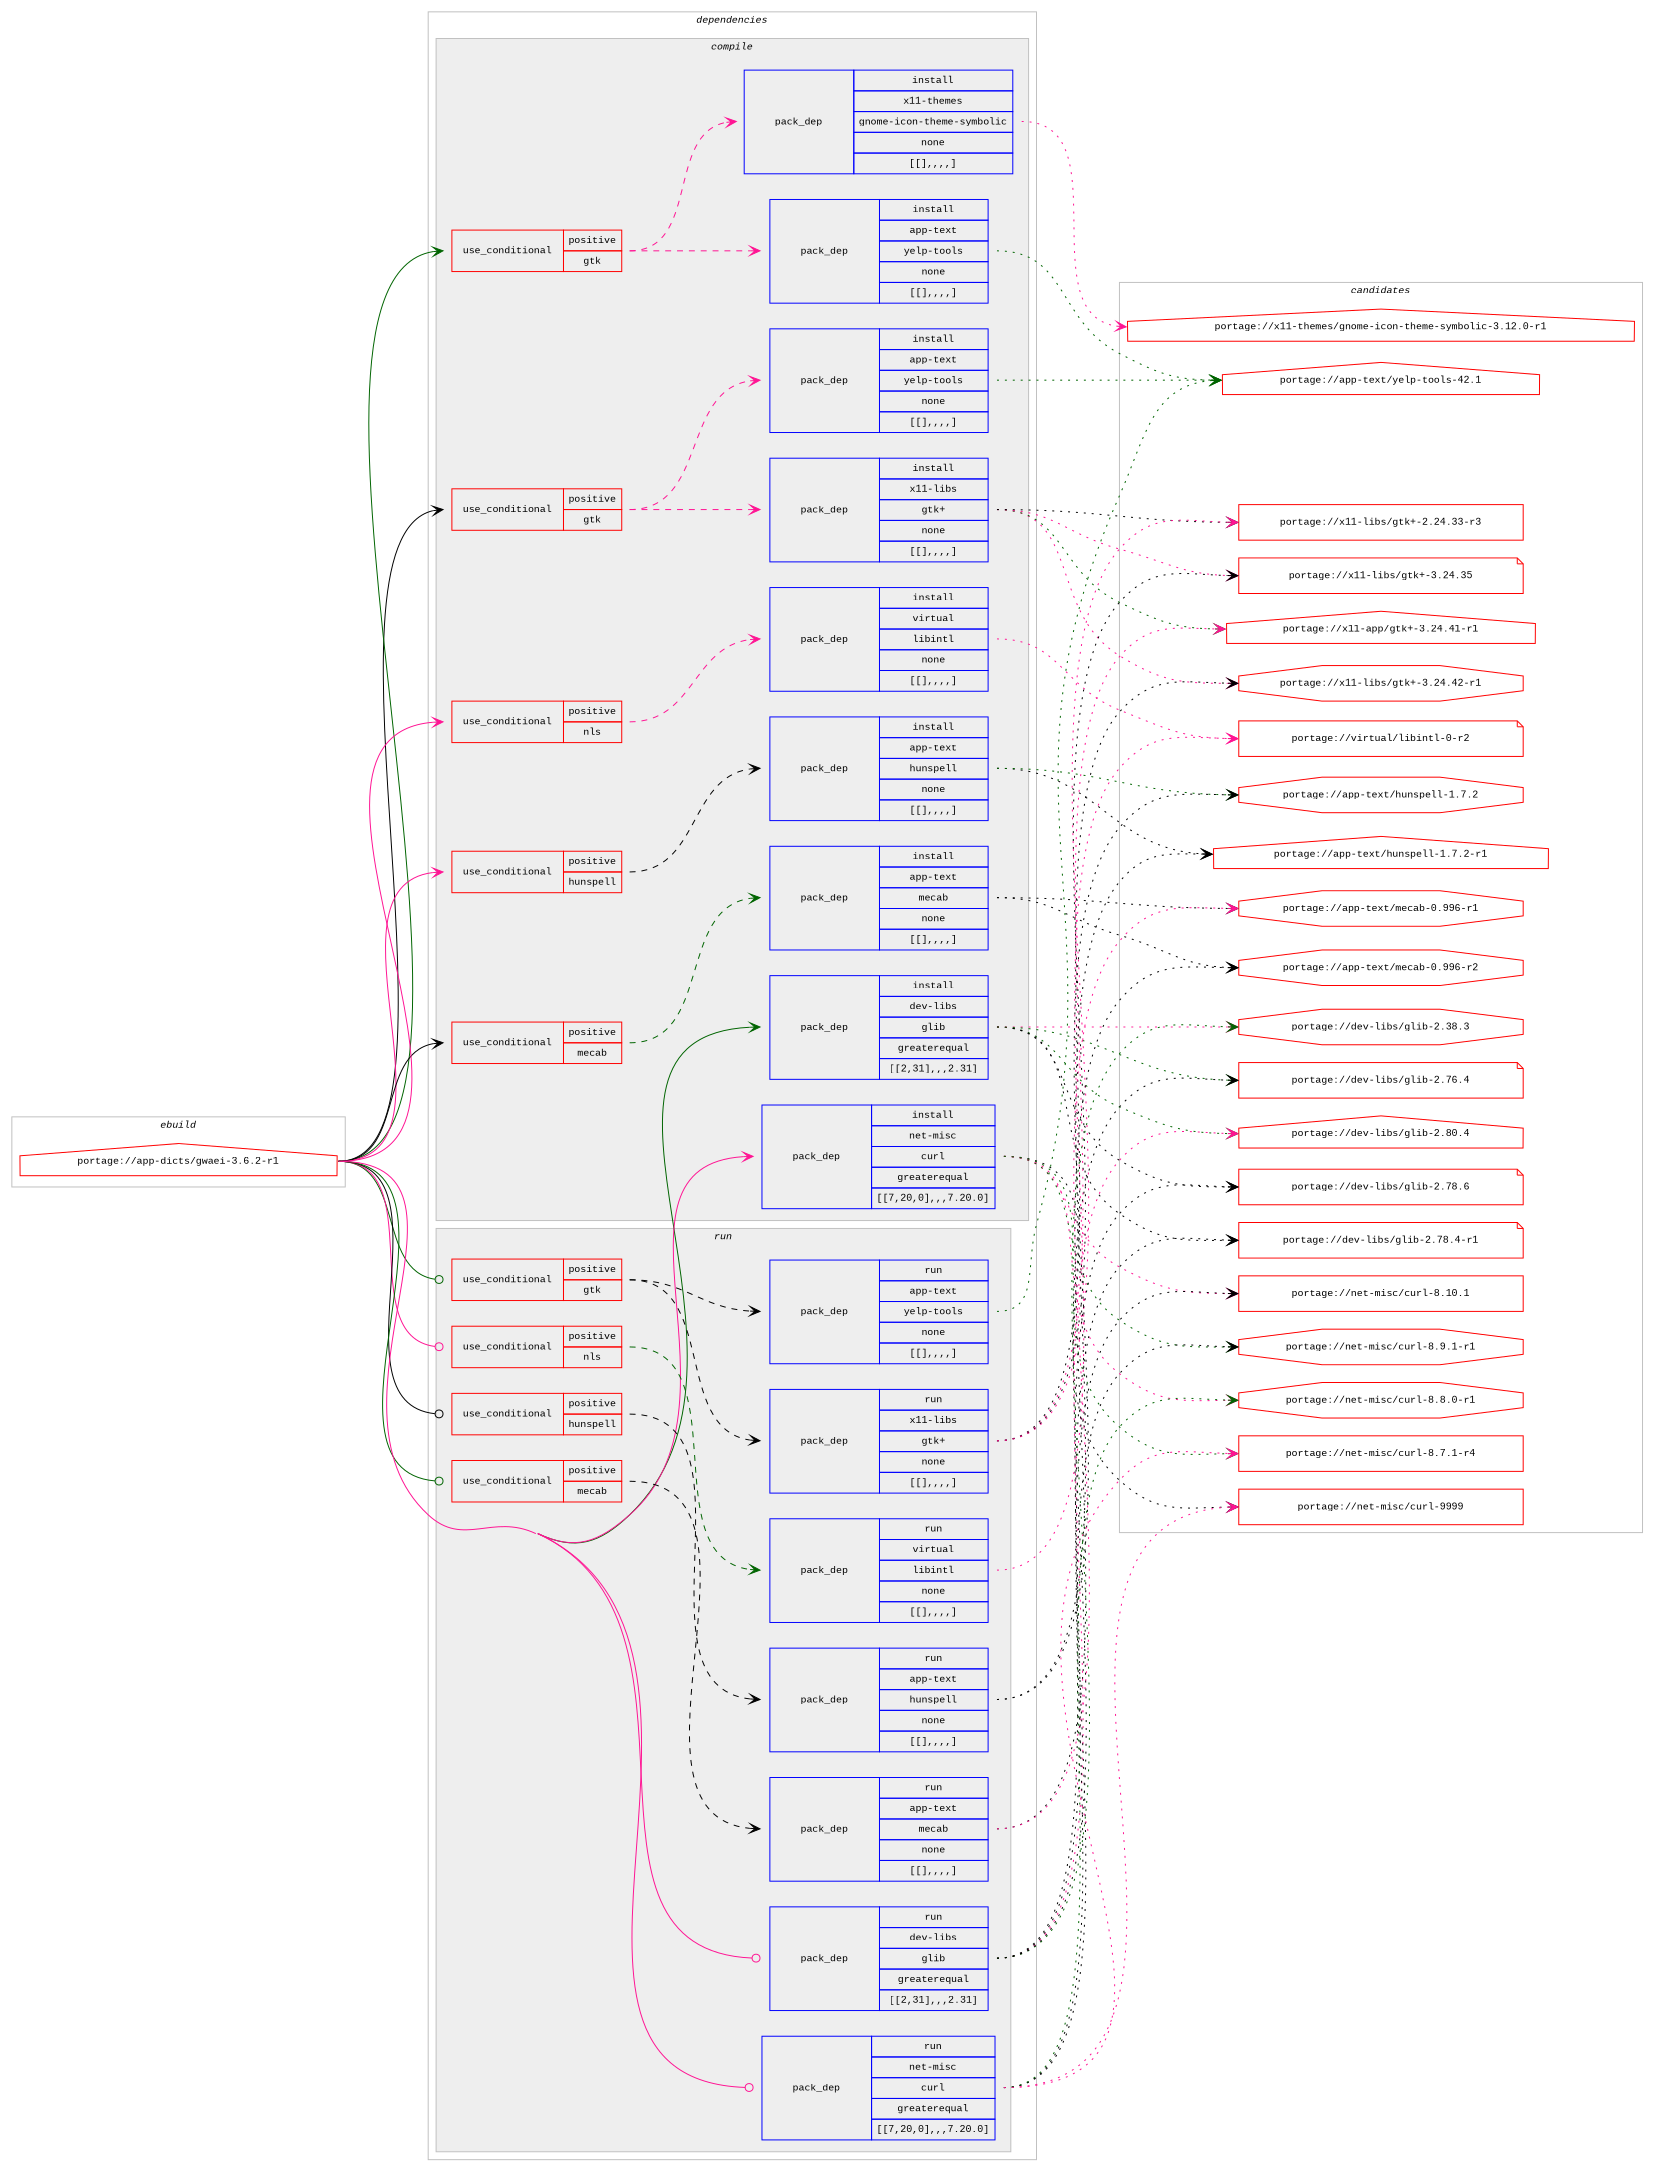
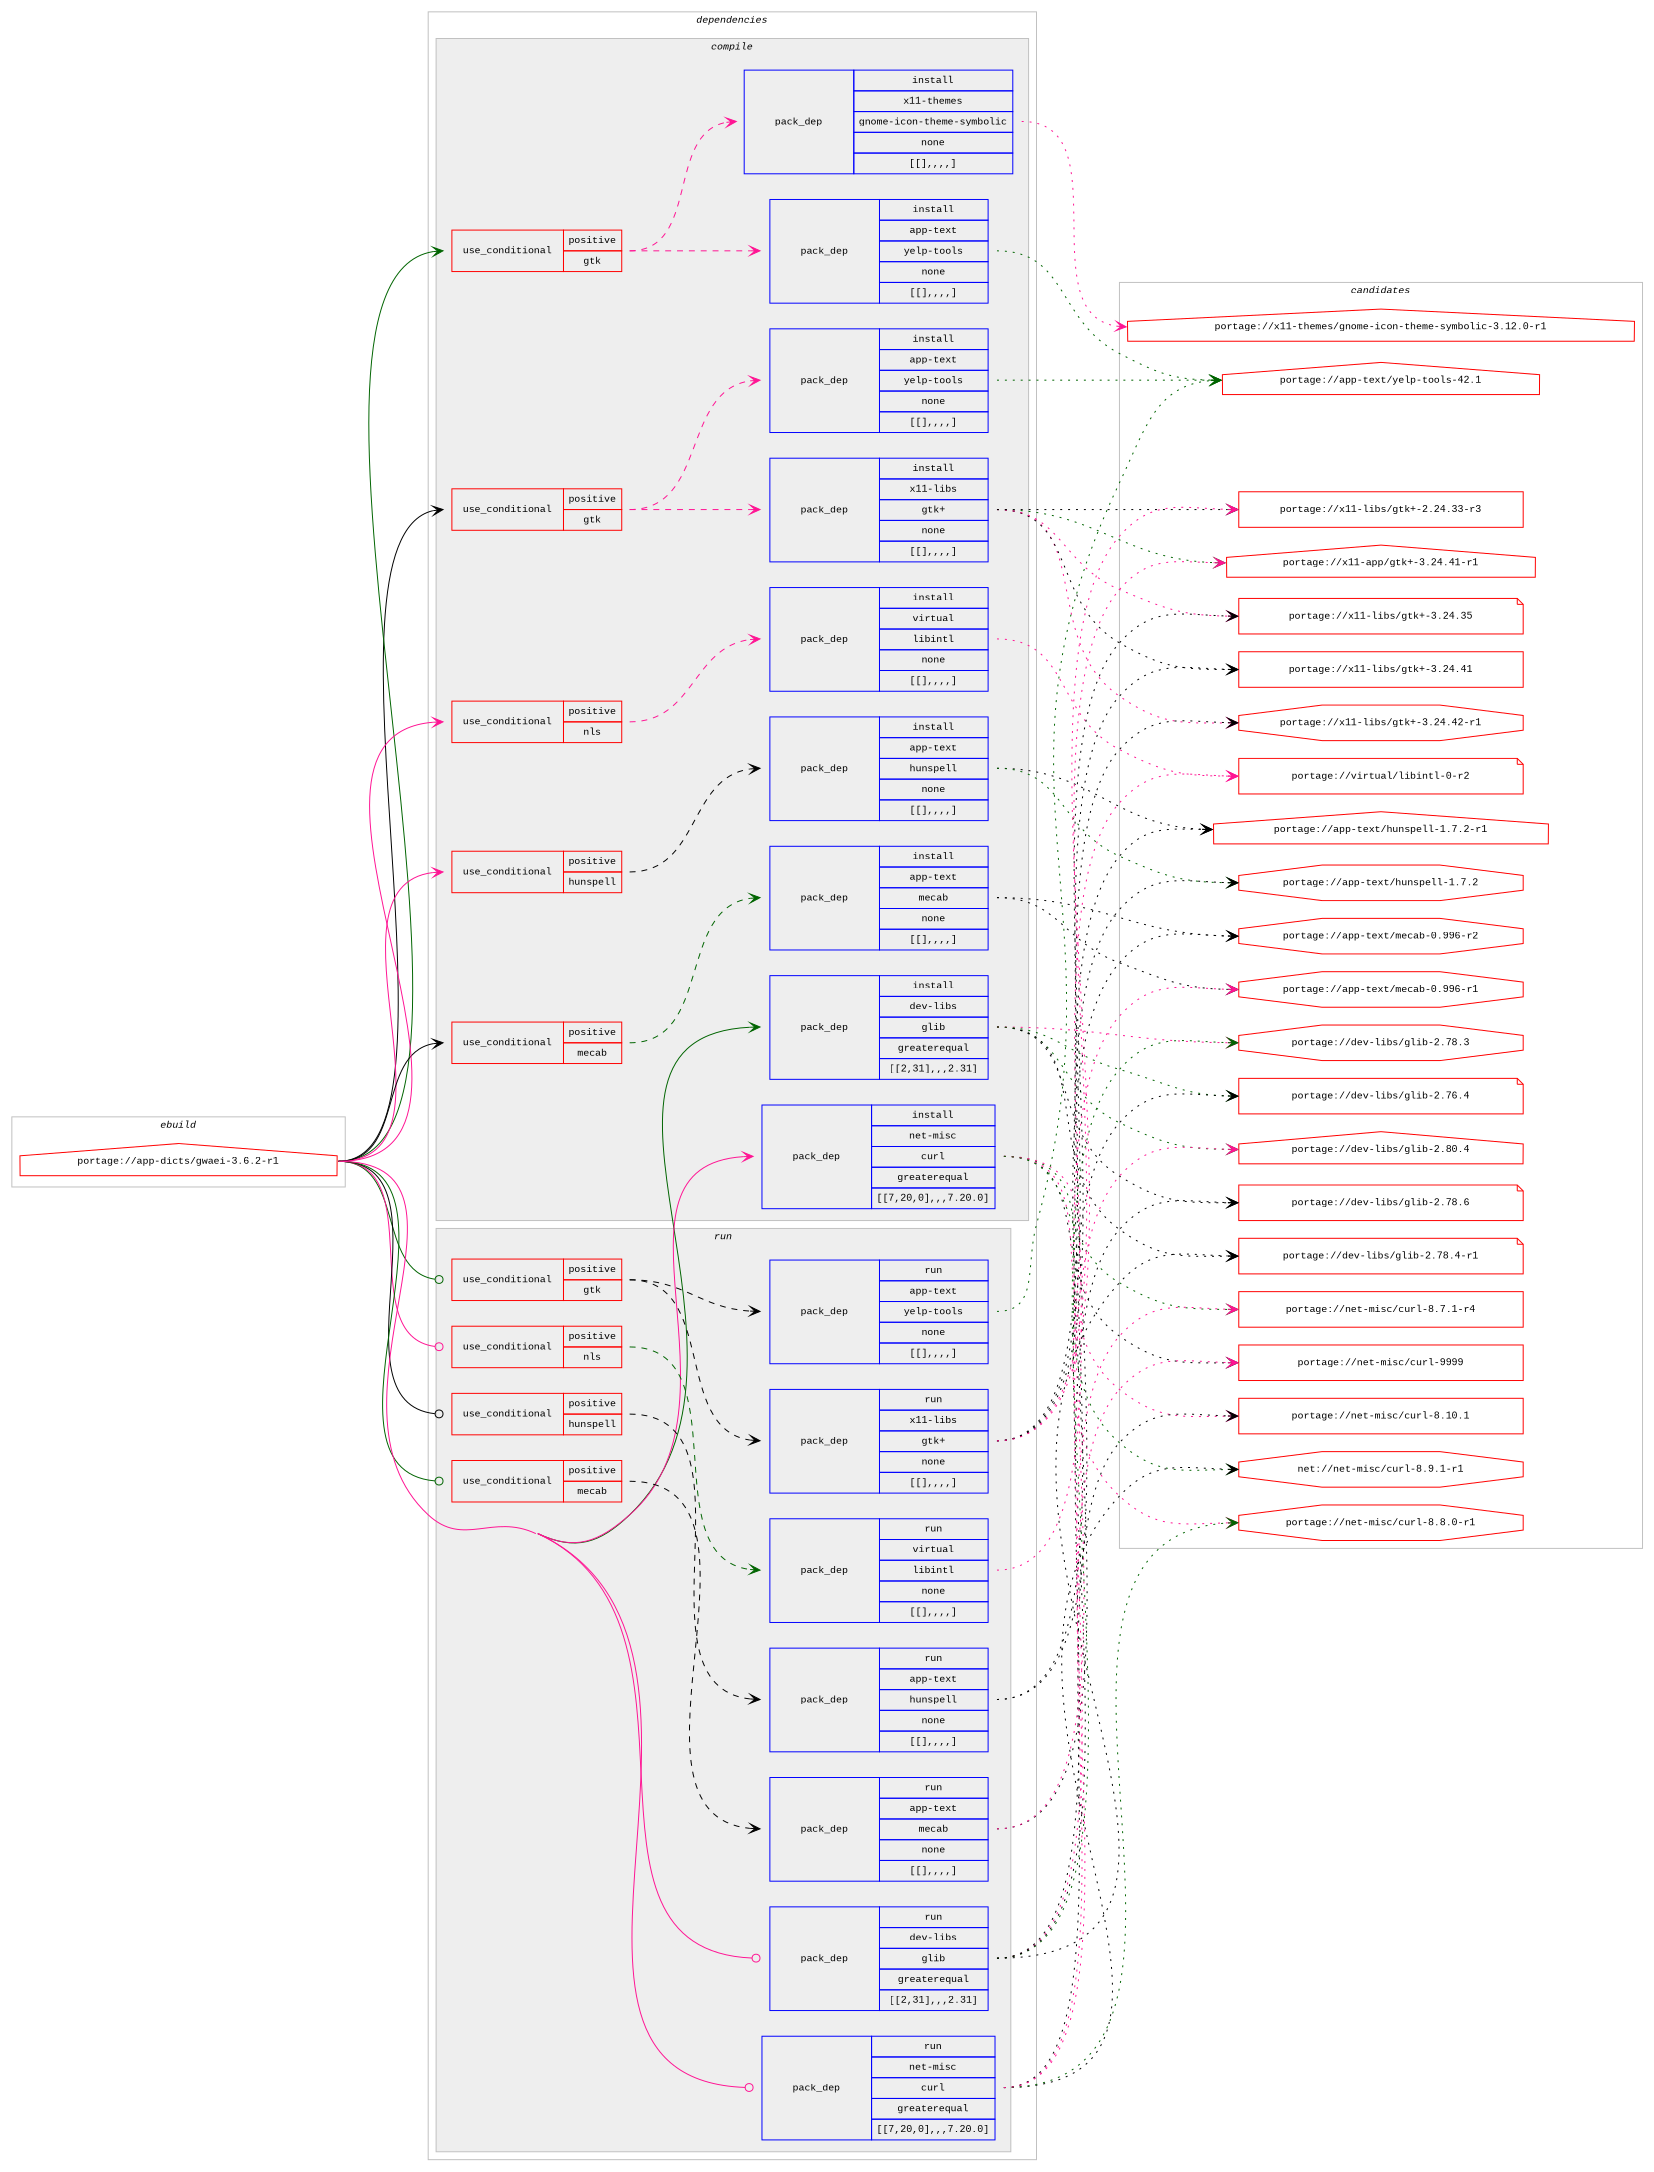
none -> (1381, 670)
(1381, 1027) -> (1381, 1043)
(1381, 1347) -> (1381, 1469)
